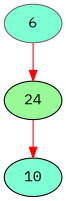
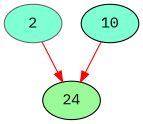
(33, 23) -> (33, 23)
(33, 134) -> (93, 57)
